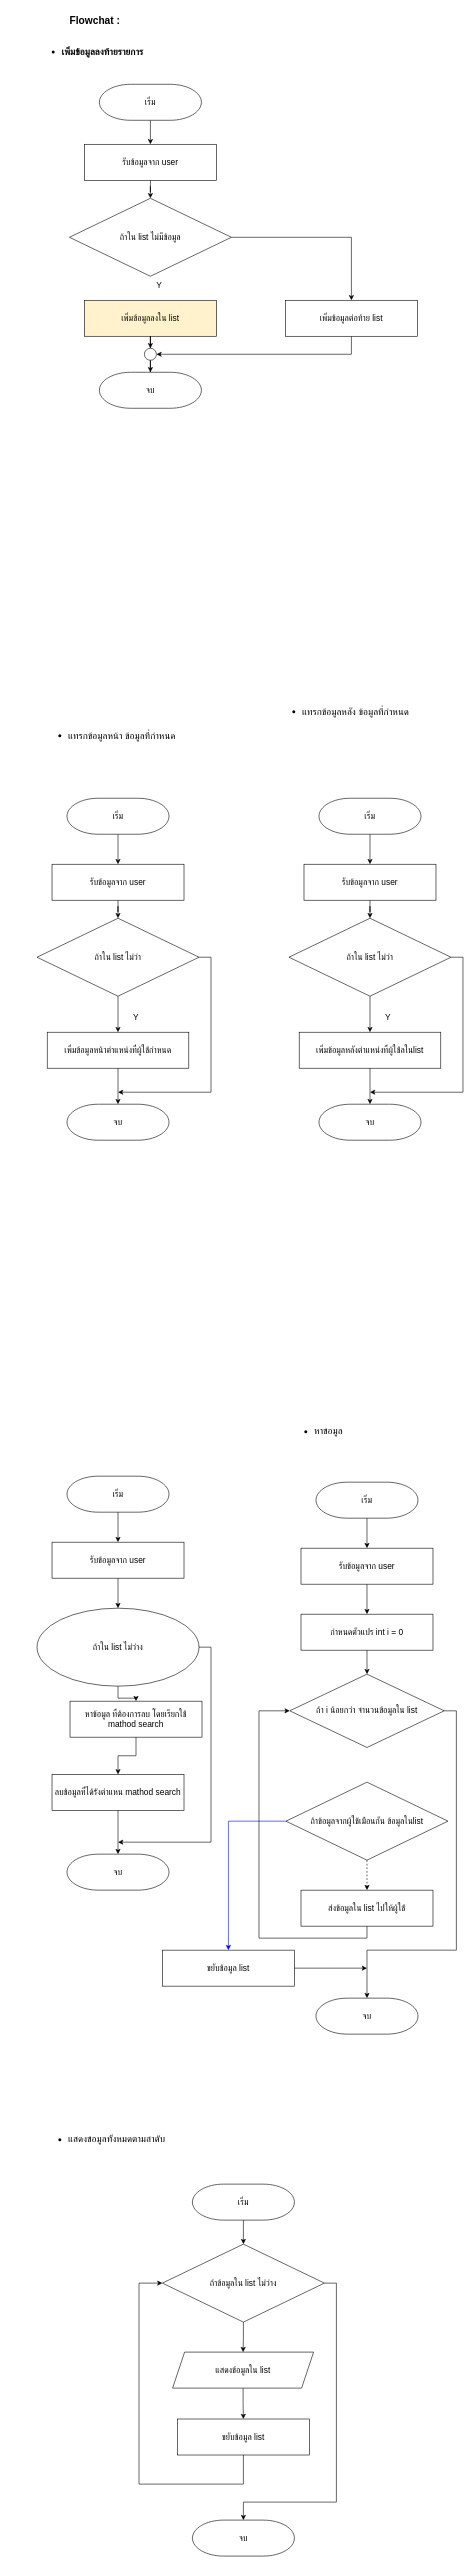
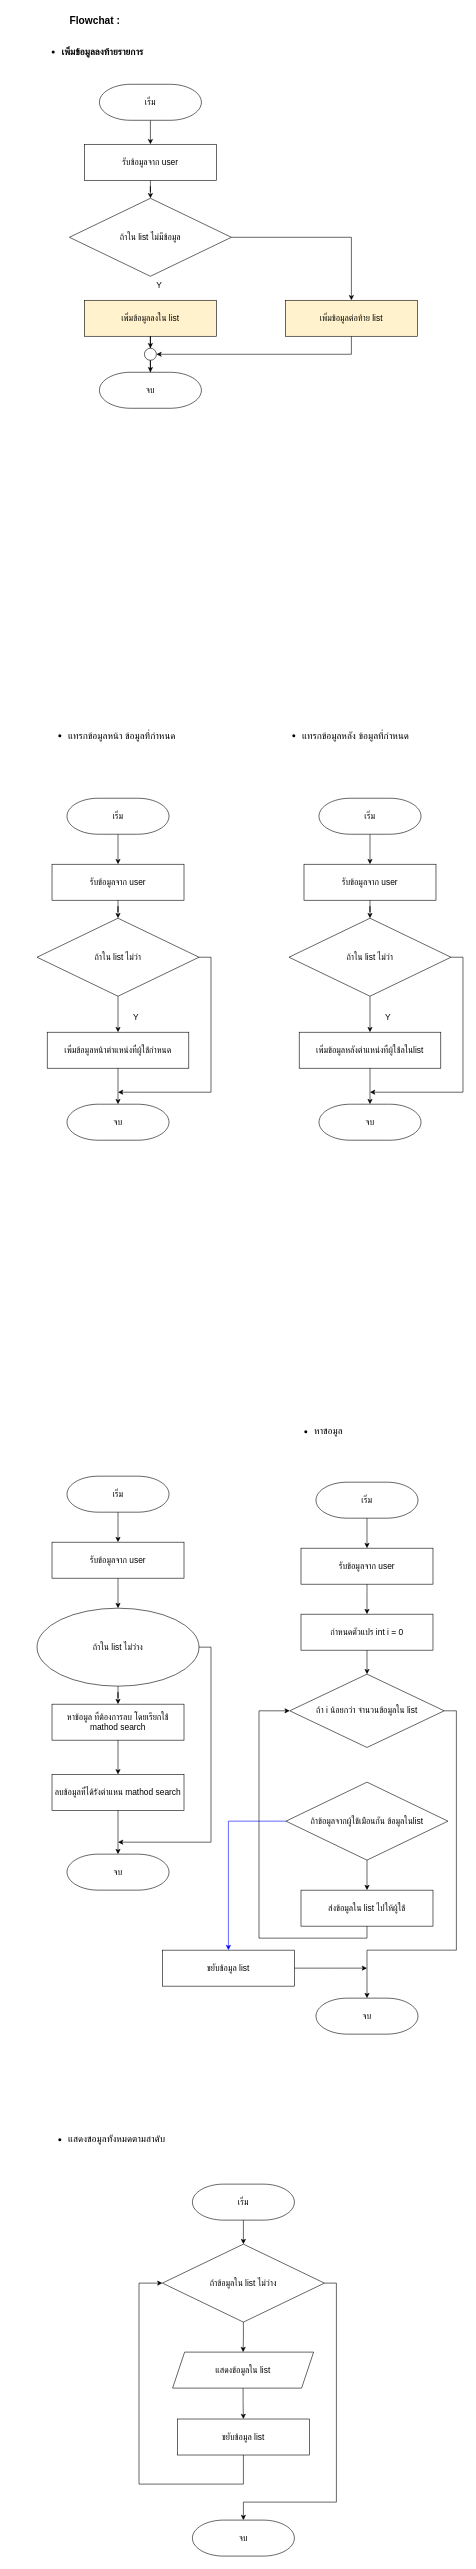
(351, 318) -> (351, 318)
(367, 711) -> (367, 735)
(136, 1719) -> (118, 1722)
(367, 1873) -> (367, 1873)
